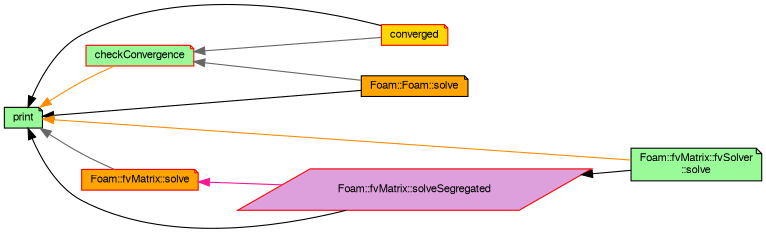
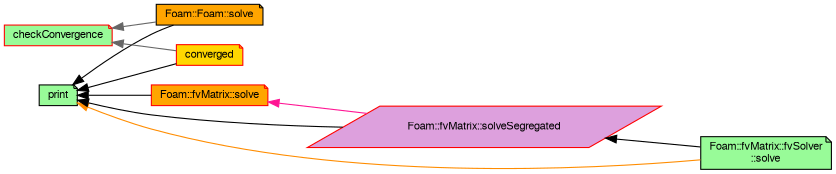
(81, 82) -> none
(81, 153) -> (120, 95)
